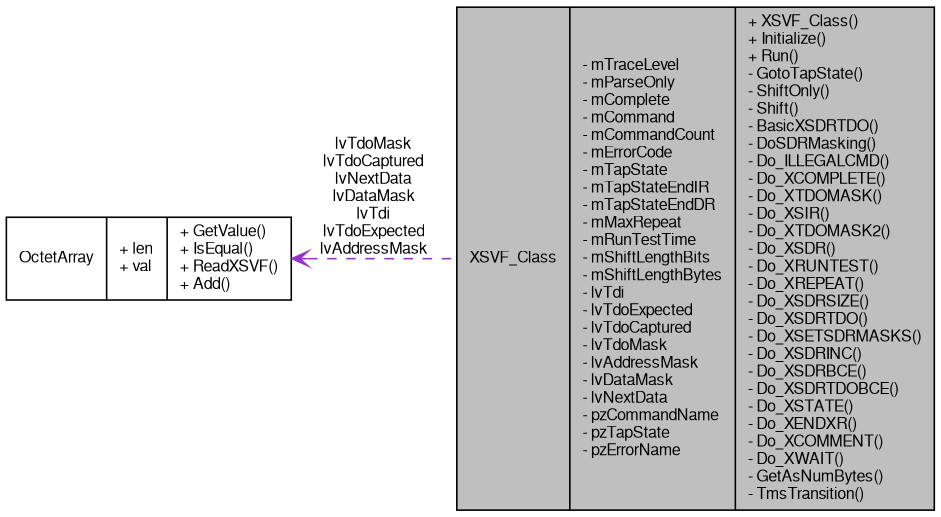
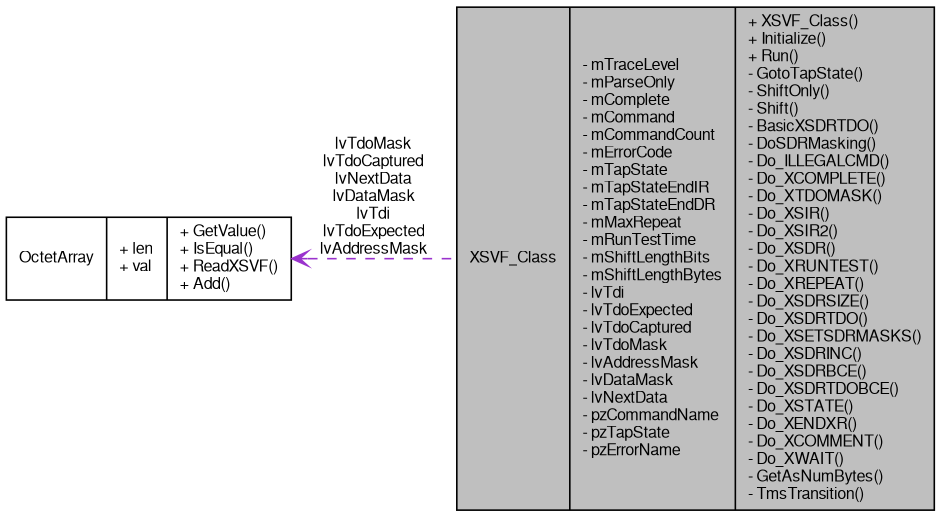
(820, 232) -> (793, 232)
